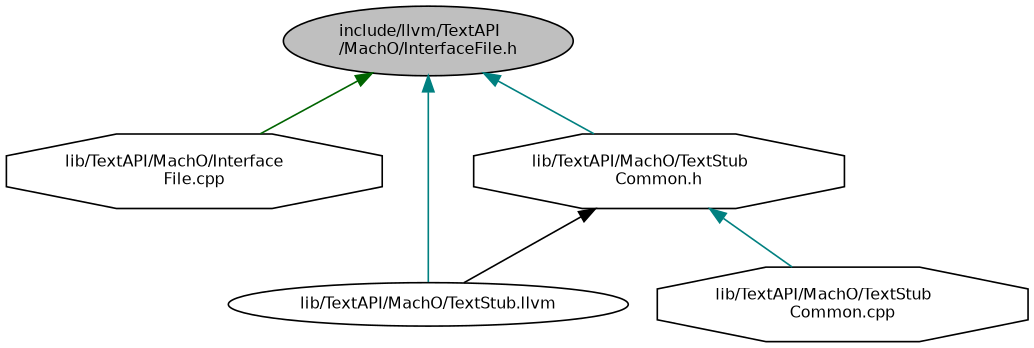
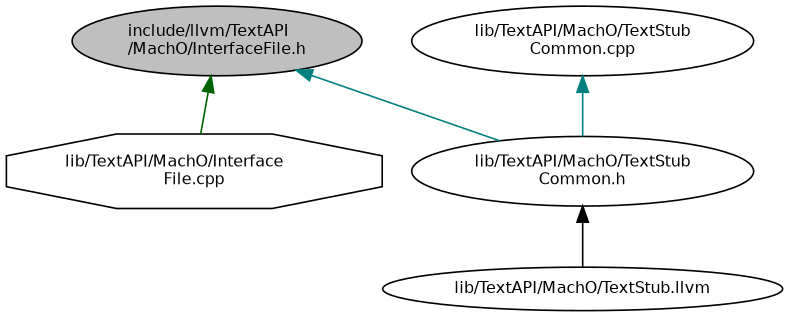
(659, 171) -> (583, 171)
(428, 187) -> none
(758, 243) -> (583, 115)
(843, 304) -> (583, 41)
